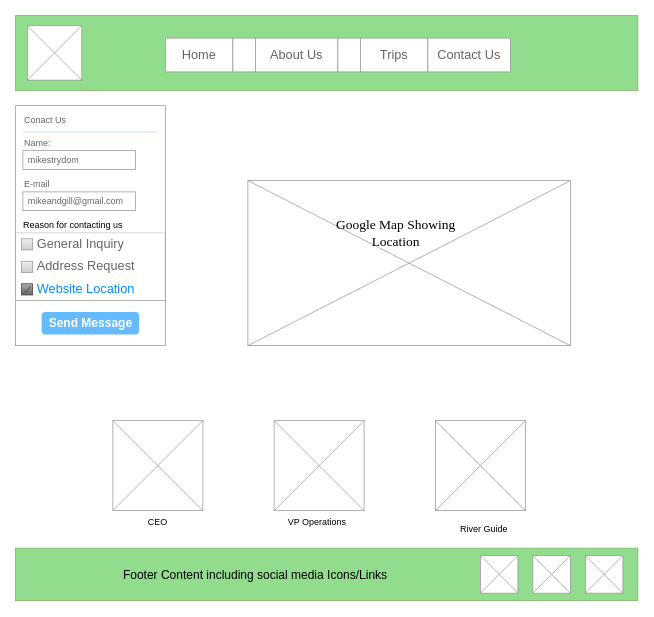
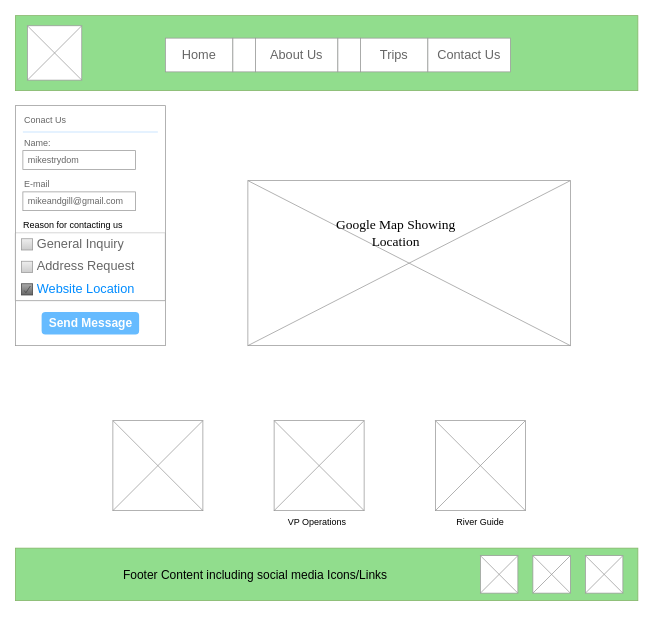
(158, 522) -> none
(484, 529) -> (480, 522)
